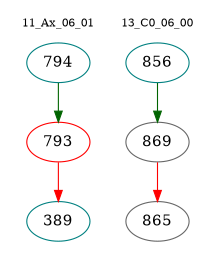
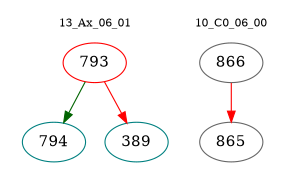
(58, 24) -> (95, 24)
(157, 24) -> (231, 24)
(157, 63) -> none
(58, 97) -> (77, 97)
(157, 142) -> (231, 63)
